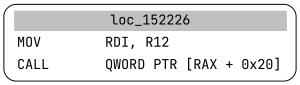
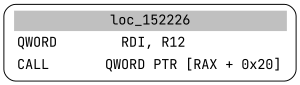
(93, 43) -> (101, 43)
